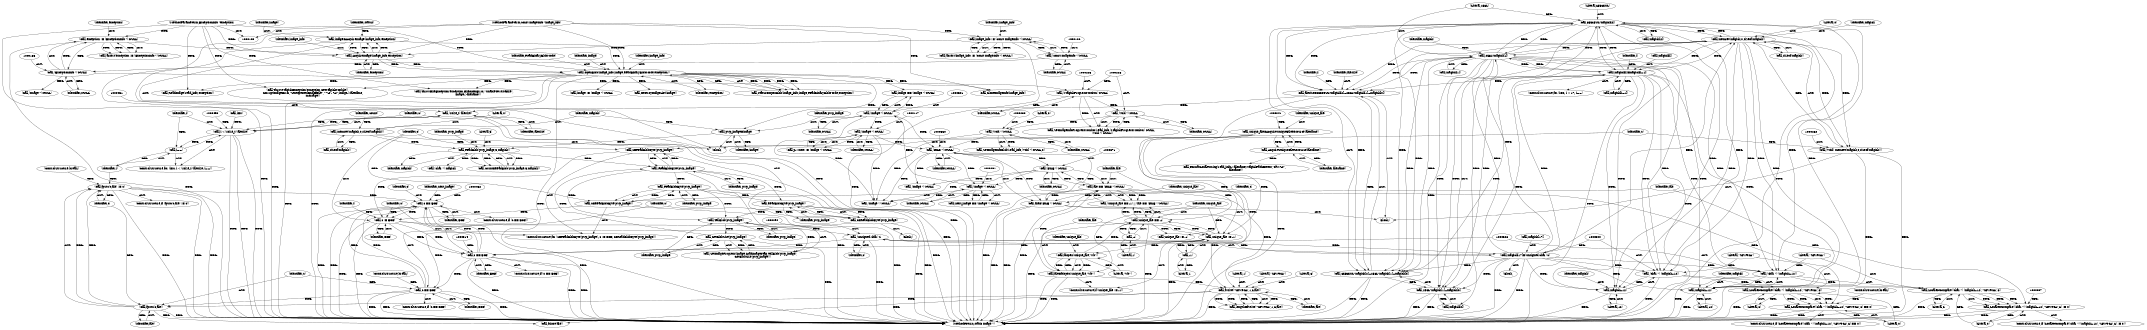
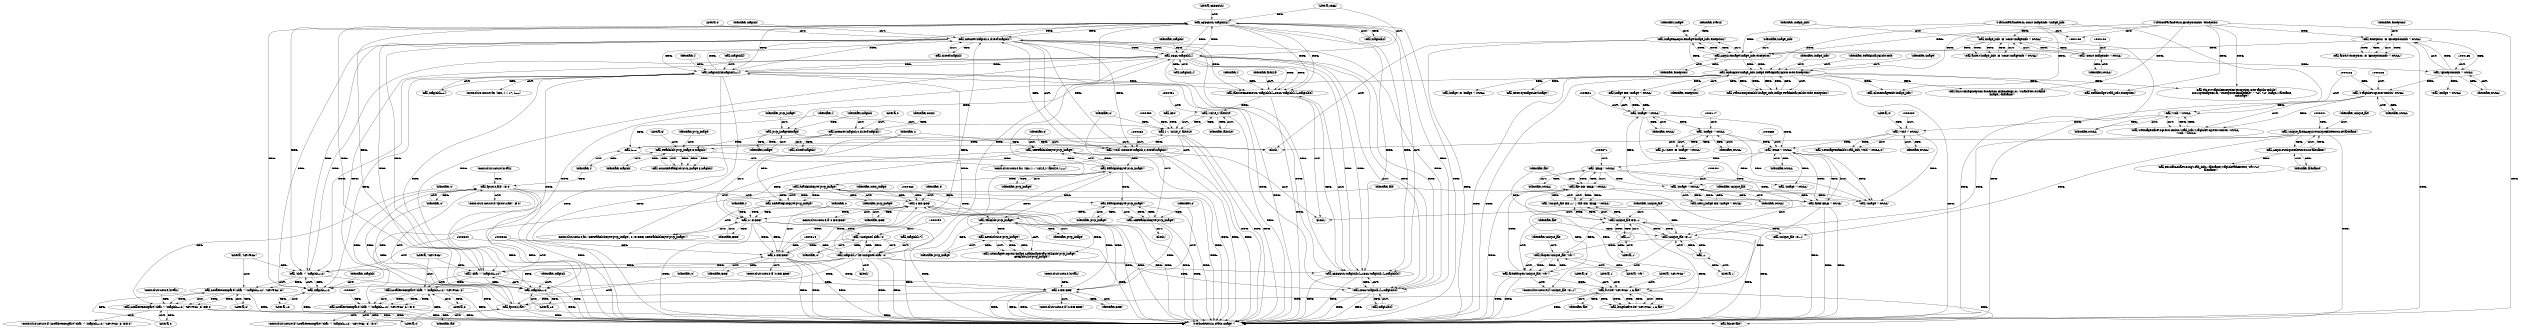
(1473, 130) -> (1415, 100)
(442, 169) -> none
